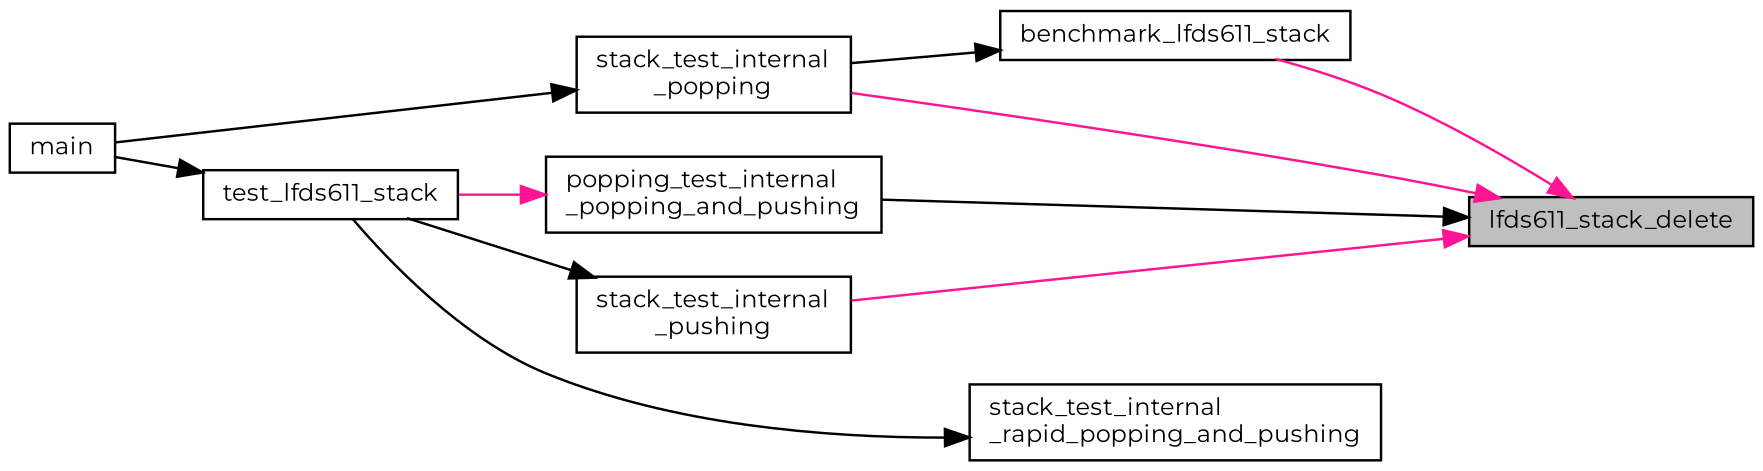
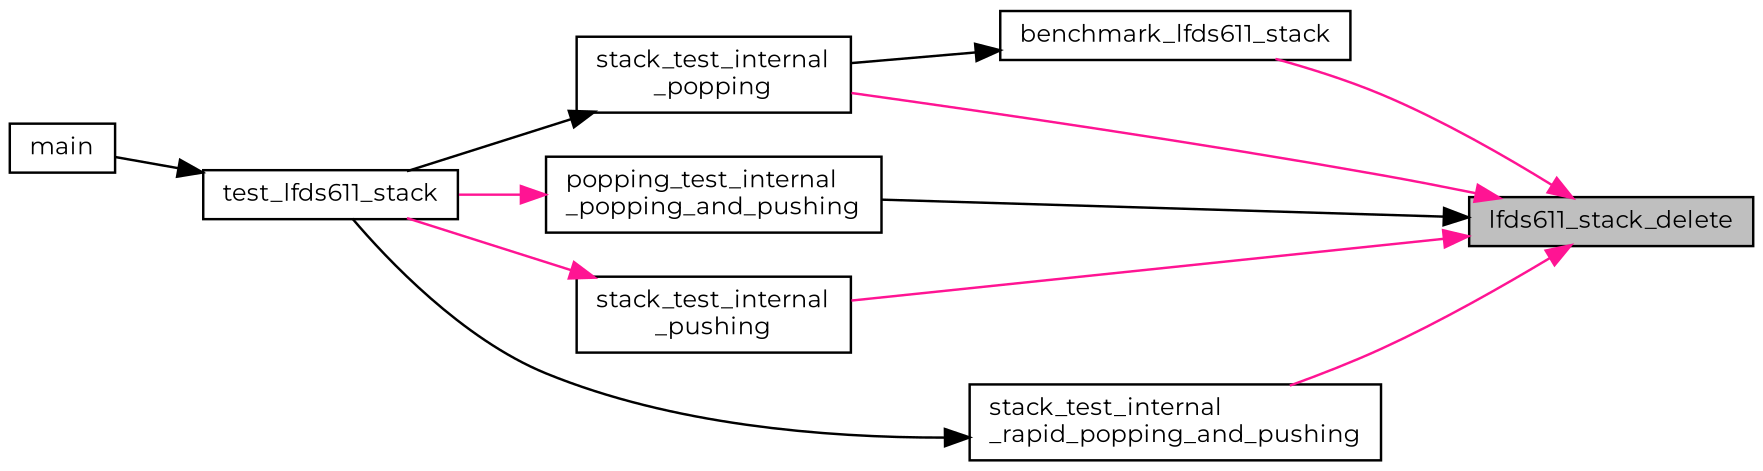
(333, 118) -> (489, 145)
(489, 244) -> (489, 244)
none -> (1423, 329)
